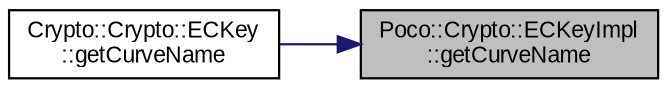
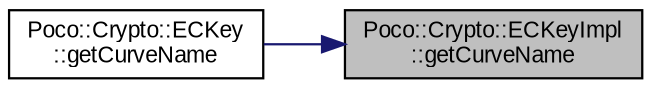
(144, 44) -> (136, 44)
